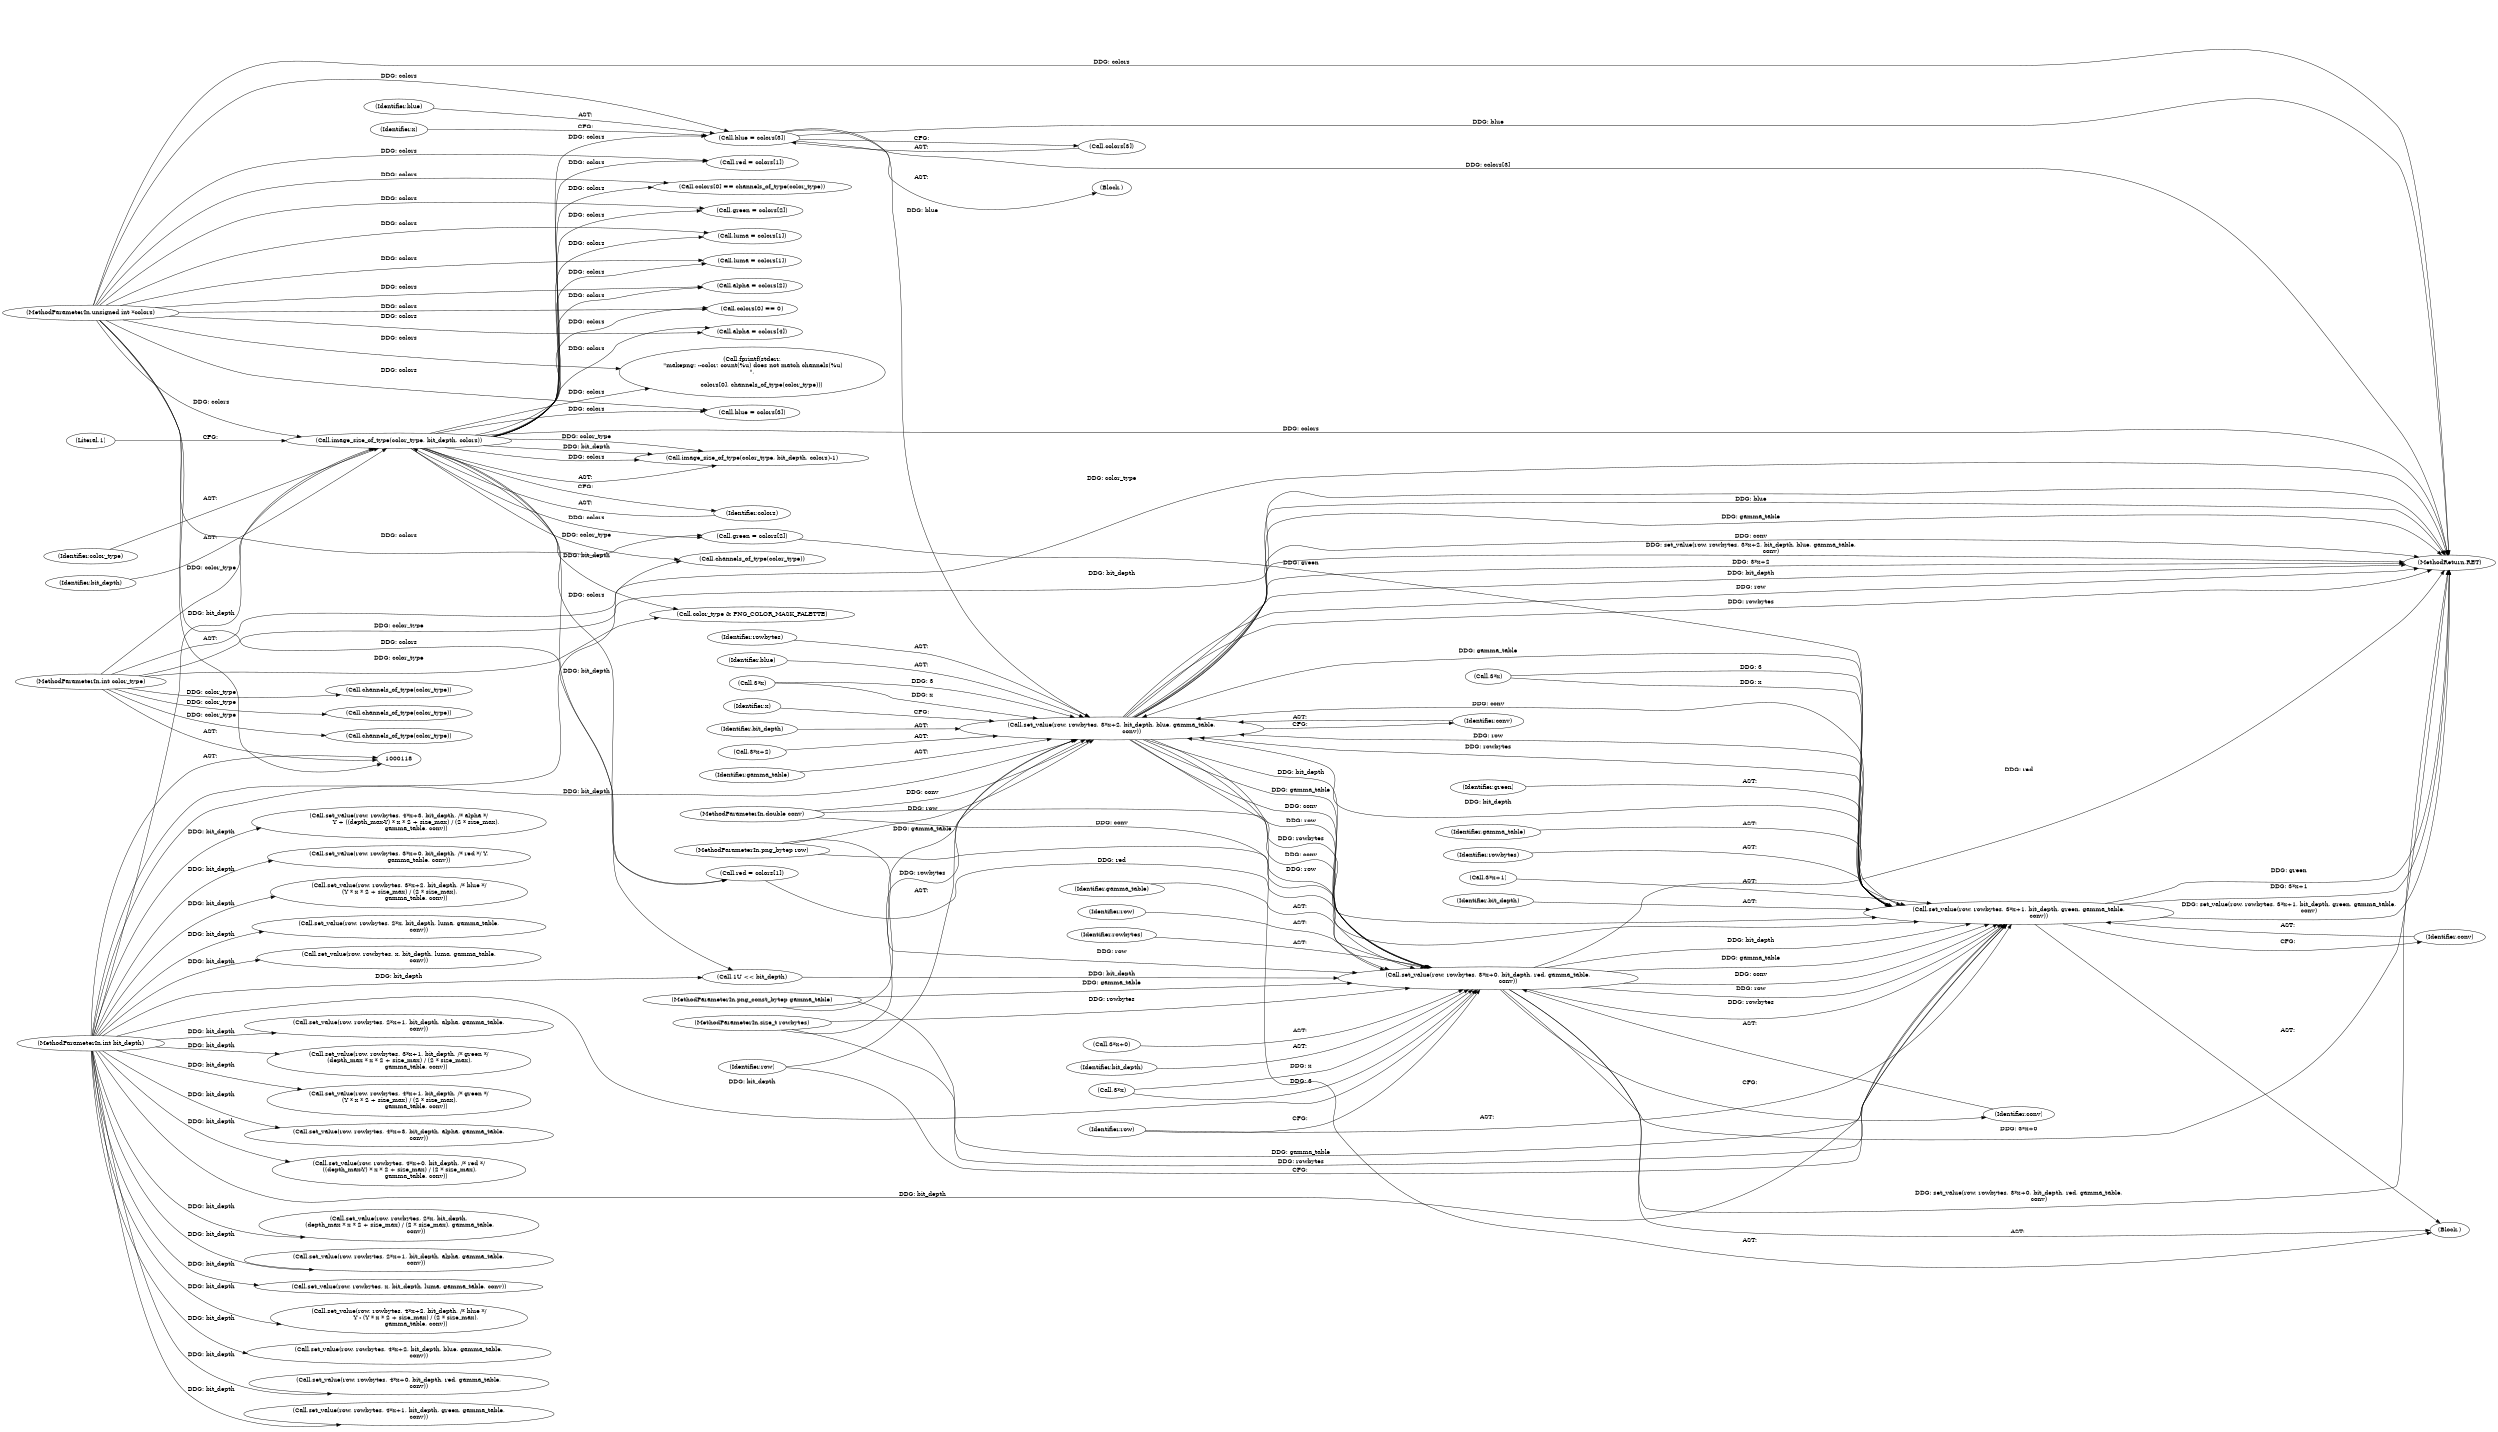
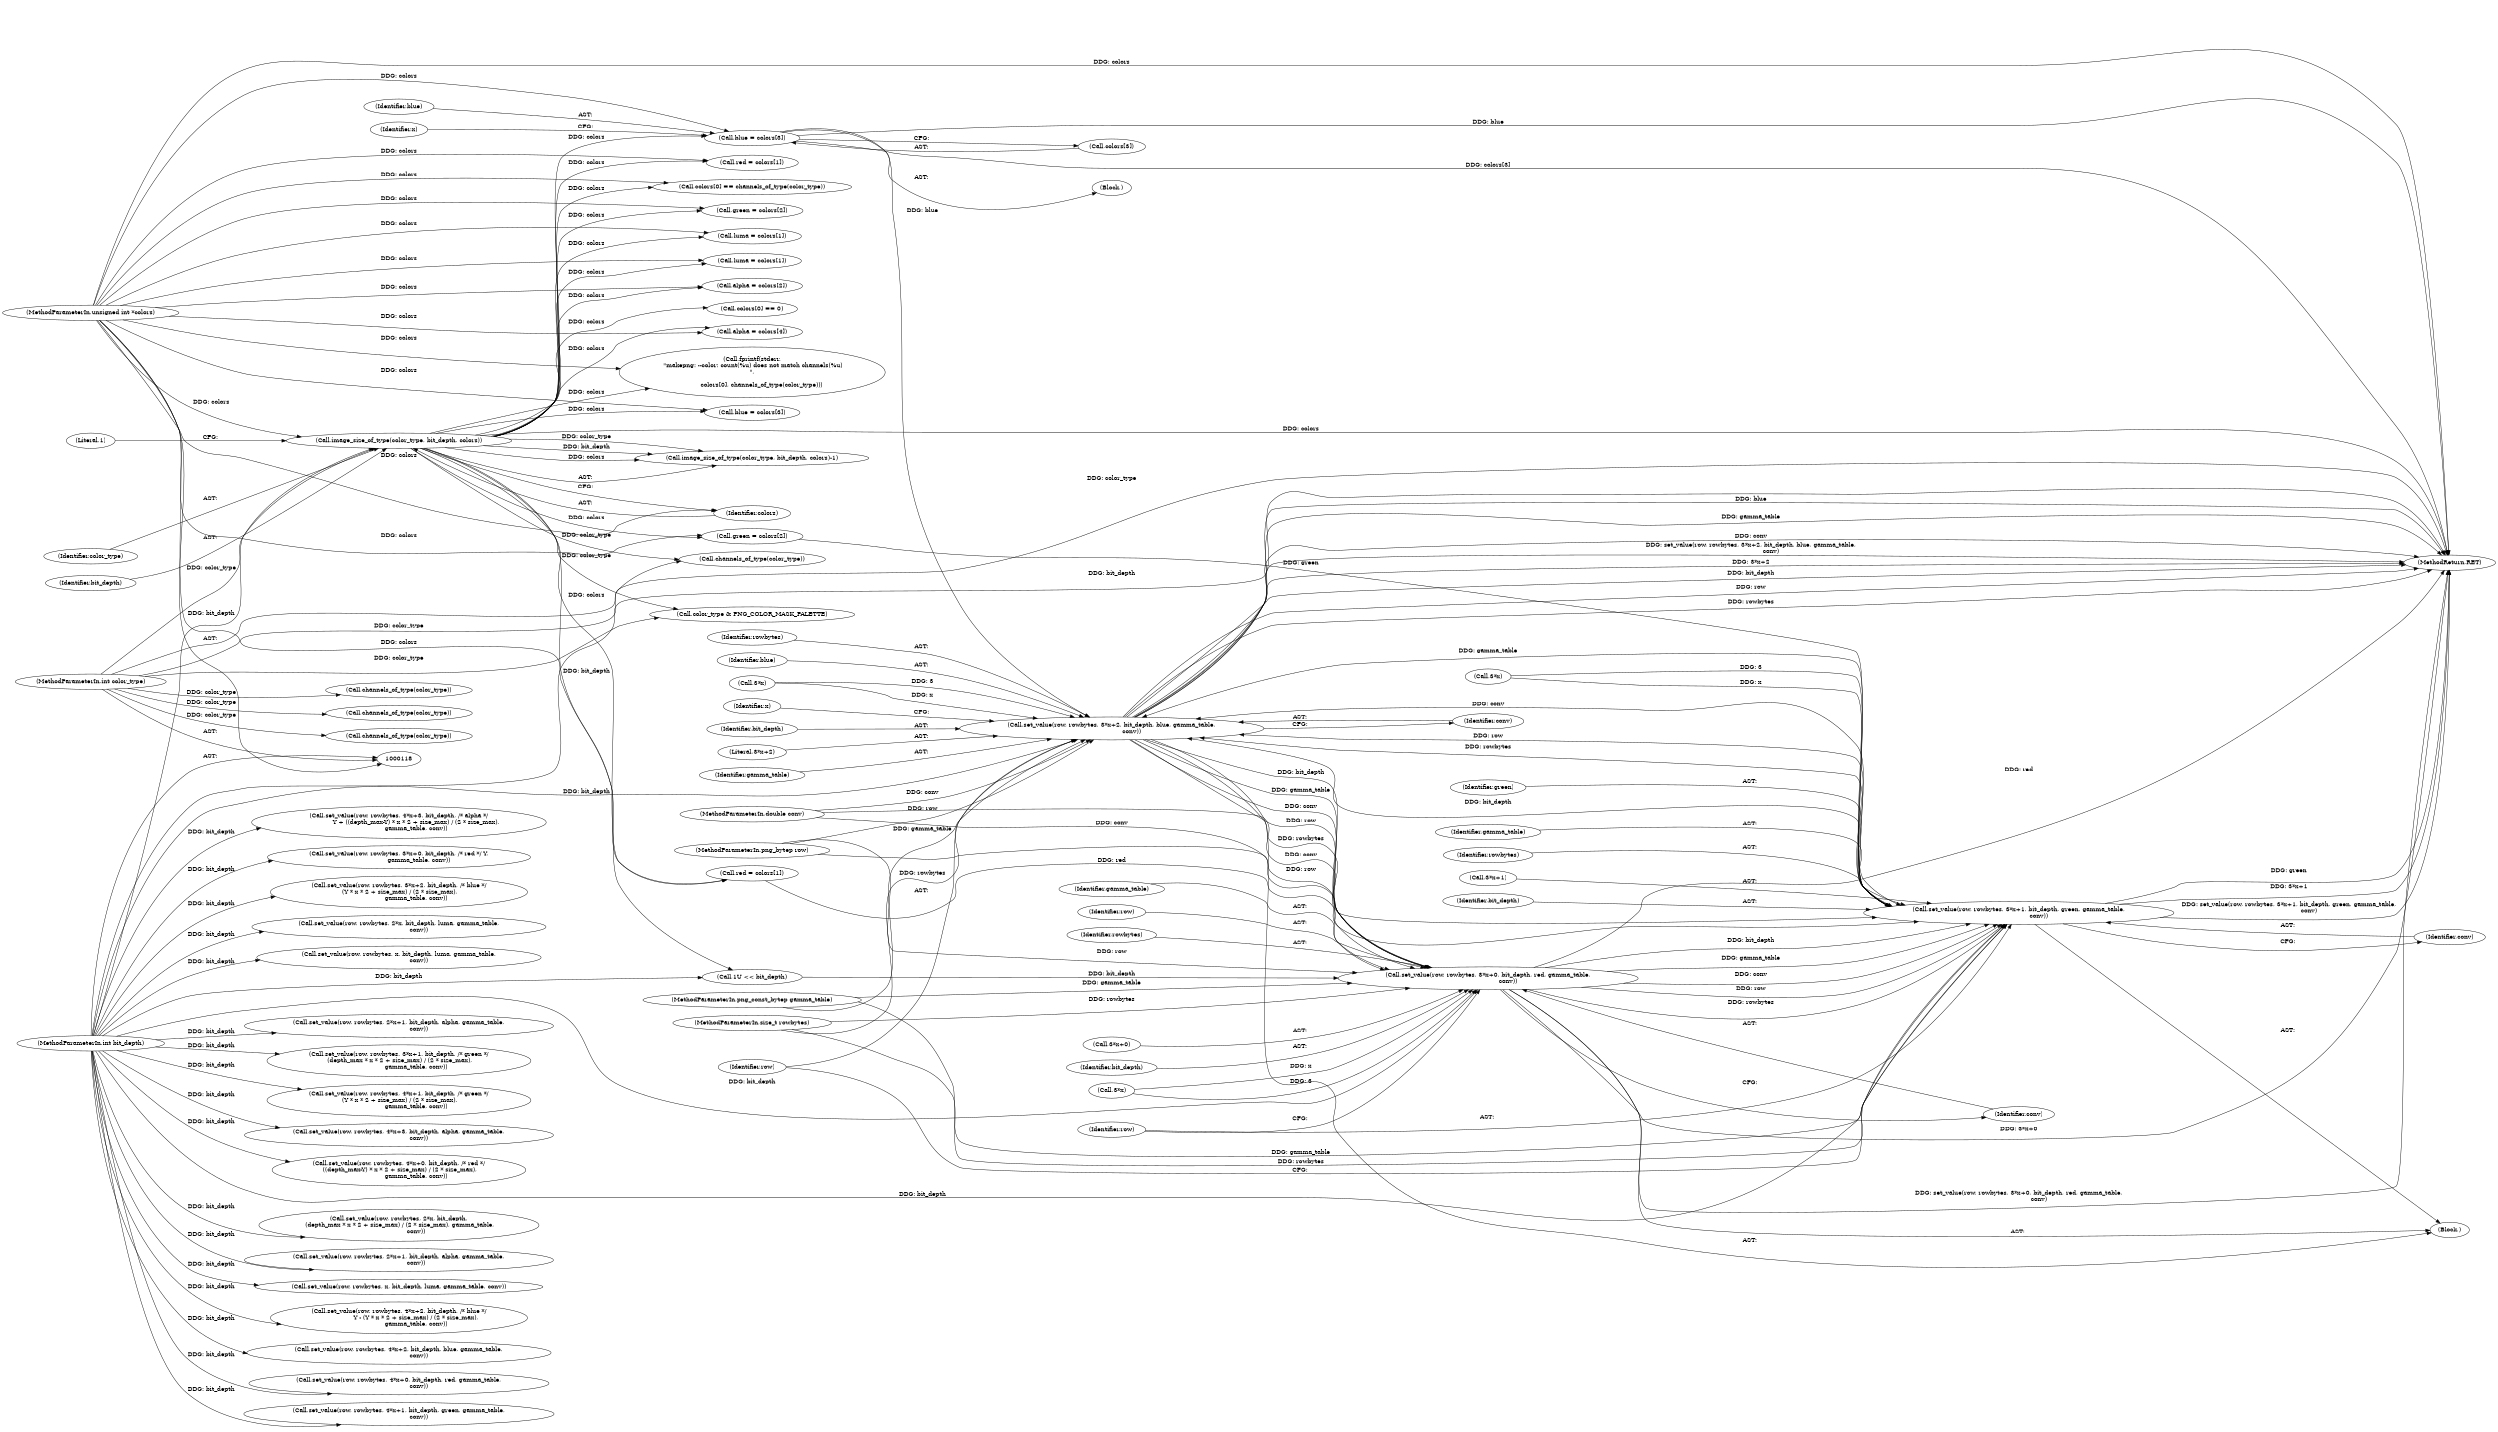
(441, 311) -> (375, 495)
(587, 556) -> (587, 556)
(752, 752) -> (752, 752)
